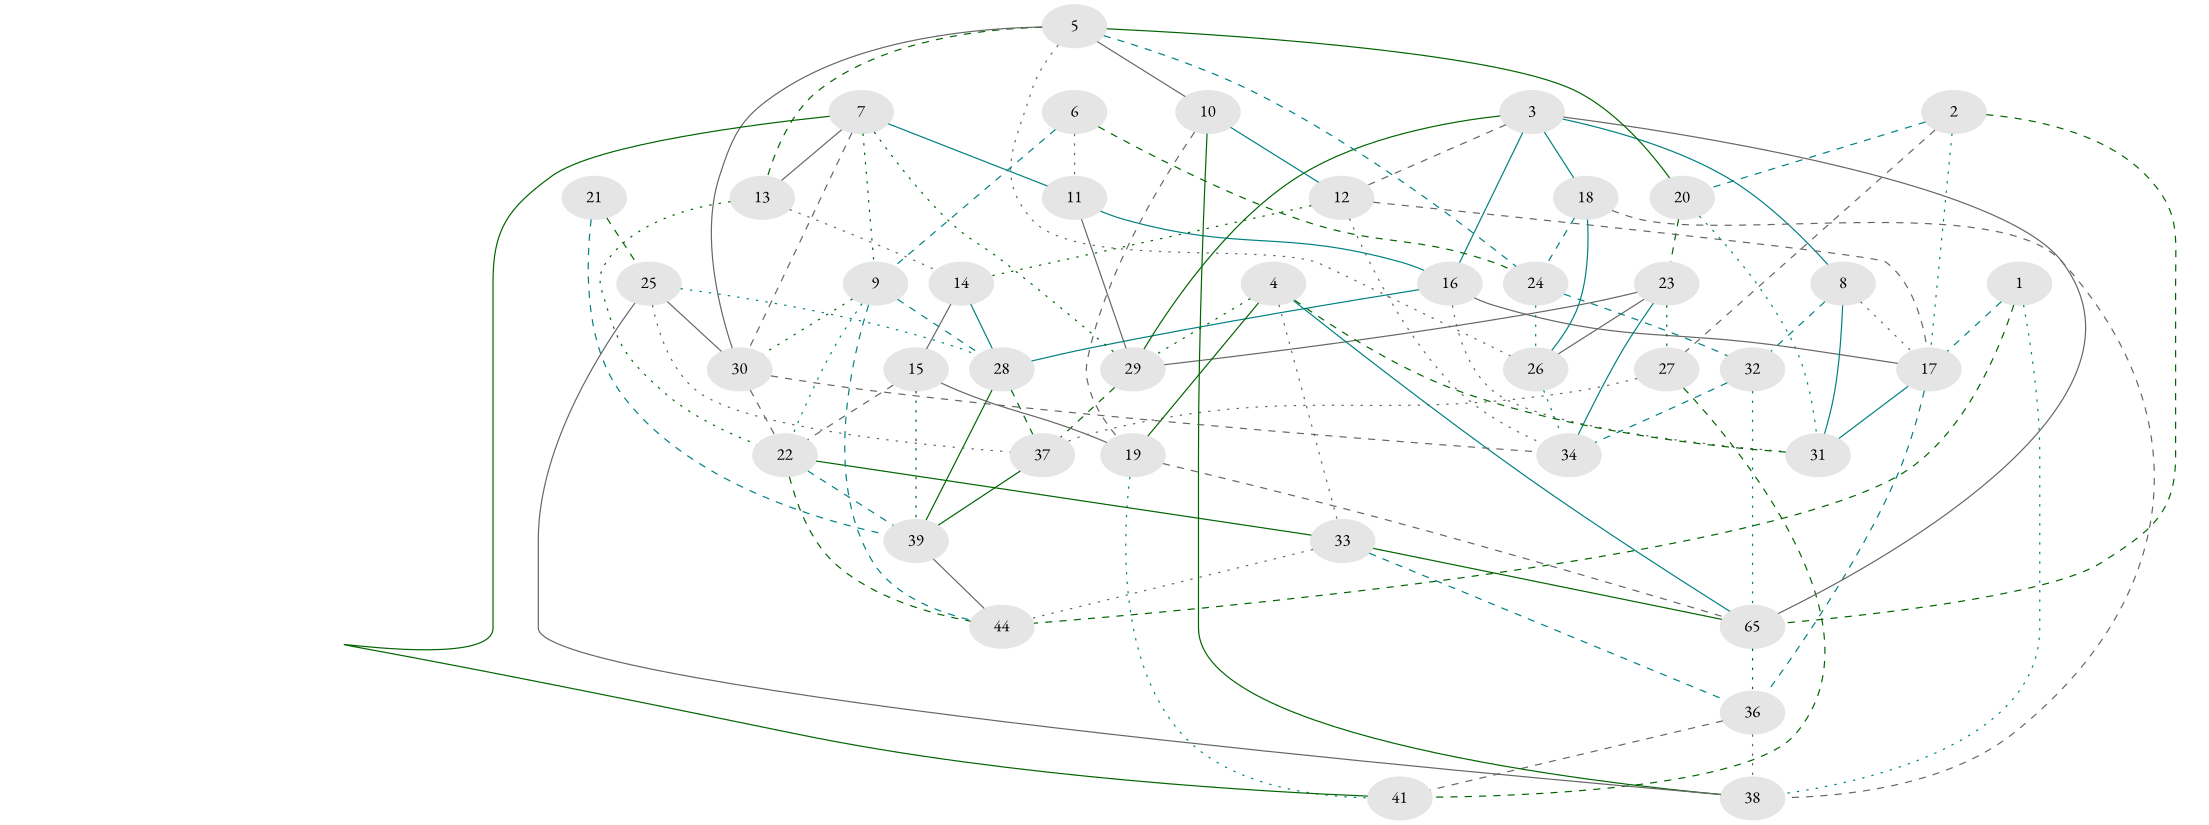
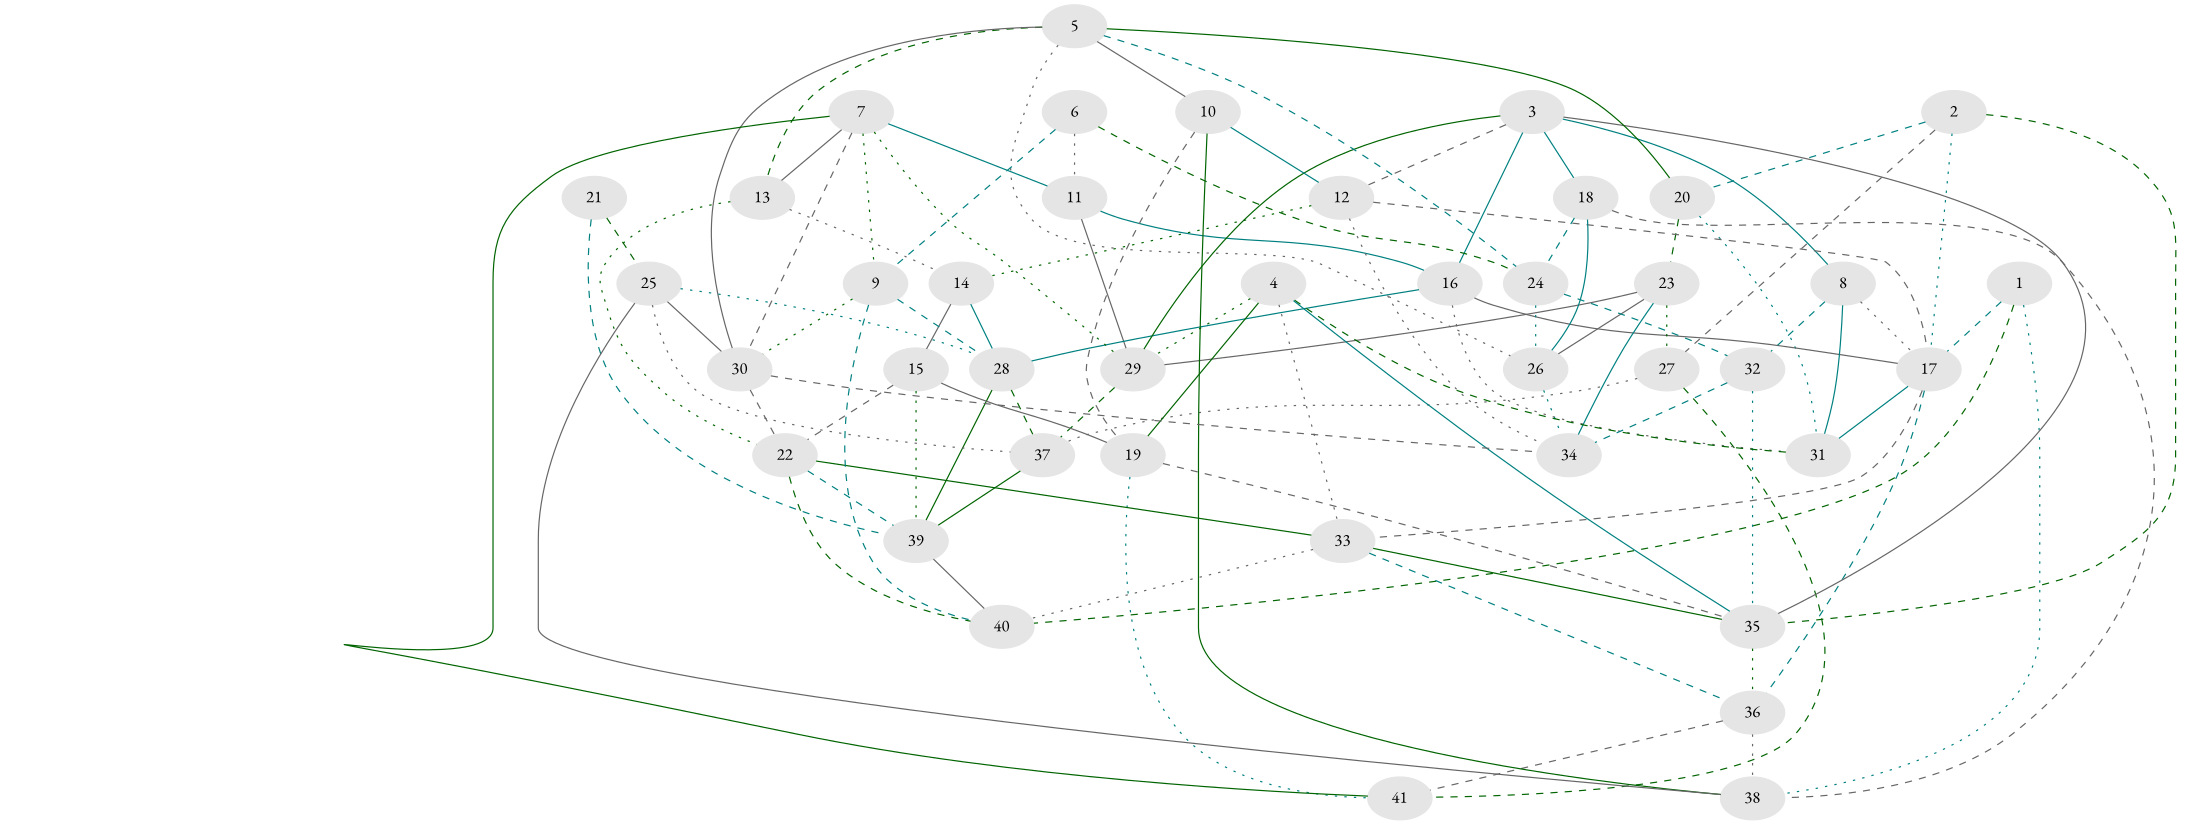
(824, 367) -> none
none -> (1673, 510)
(1002, 627) -> (1002, 627)
(1753, 627) -> (1753, 627)
